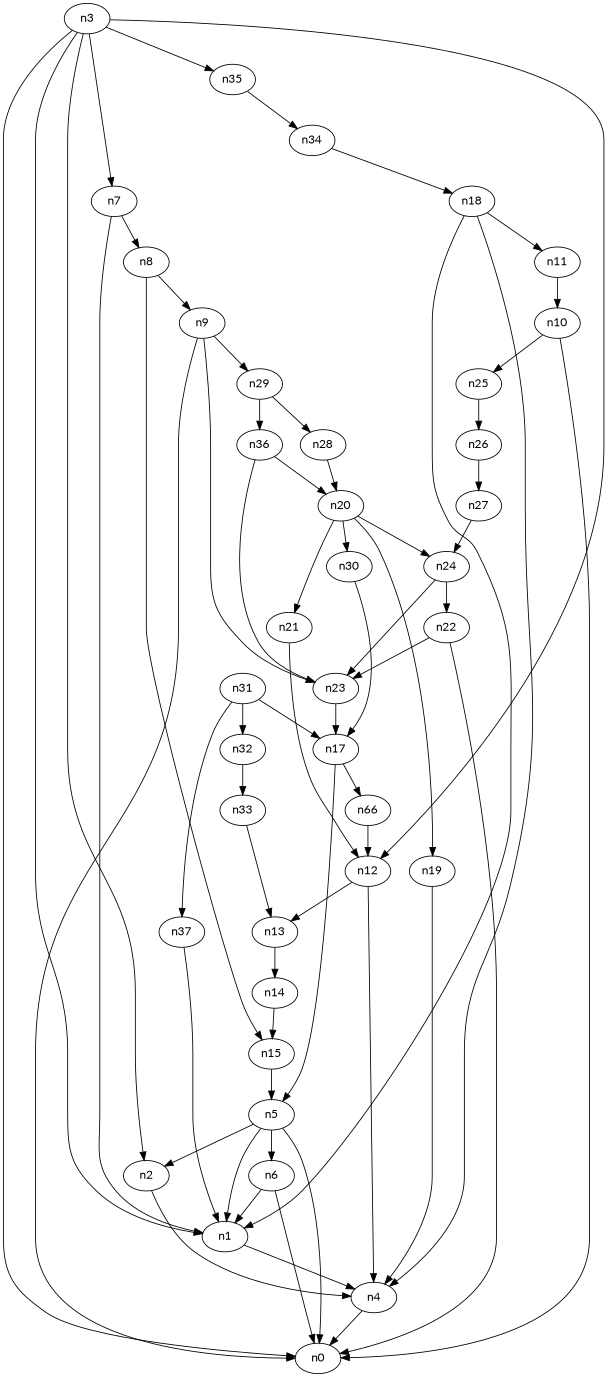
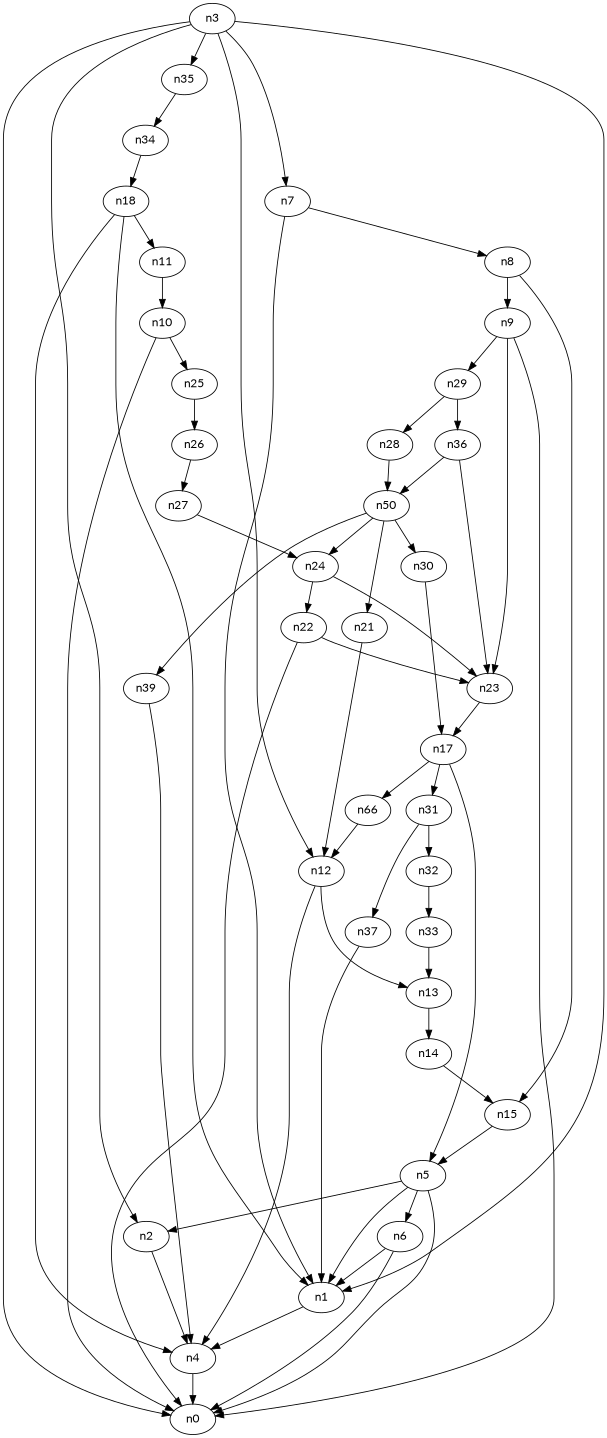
(341, 506) -> (387, 506)
(286, 717) -> (437, 776)
(432, 871) -> (146, 689)
